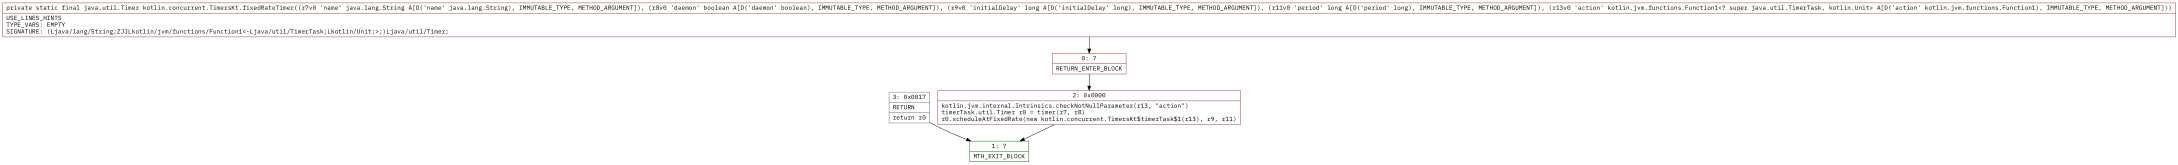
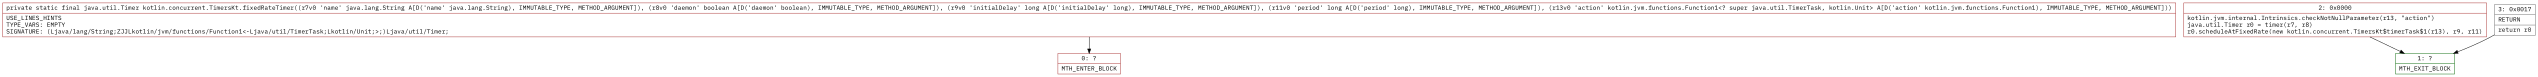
(1089, 69) -> (1089, 69)
(1089, 80) -> none
(1013, 112) -> (2250, 25)
